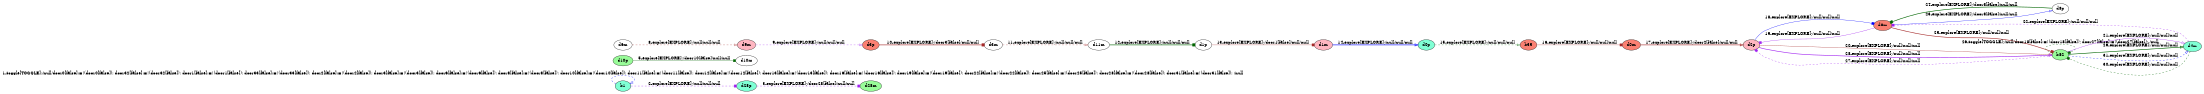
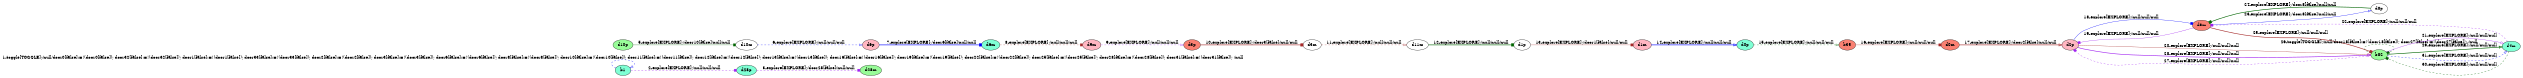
(623, 45) -> (991, 45)
(683, 45) -> (1040, 45)
none -> (871, 45)
